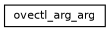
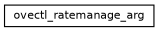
(55, 16) -> (79, 16)
